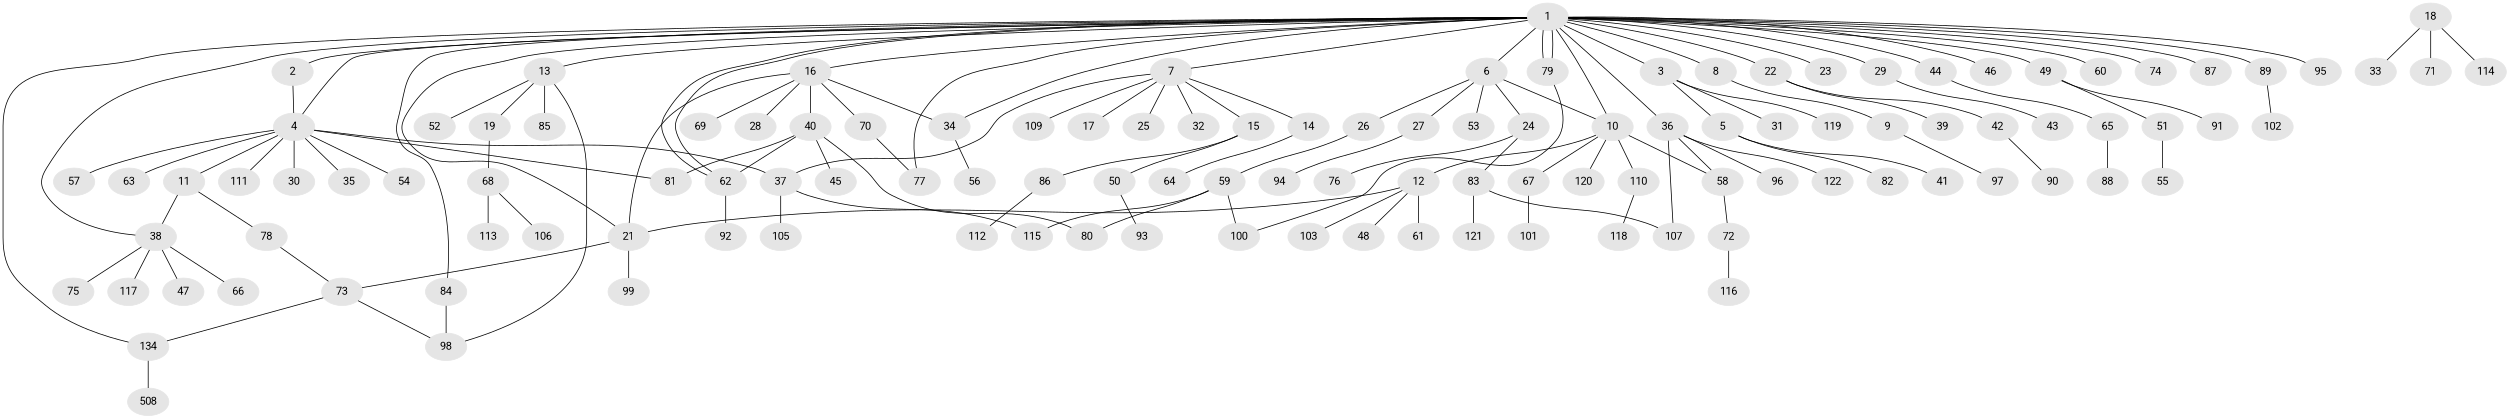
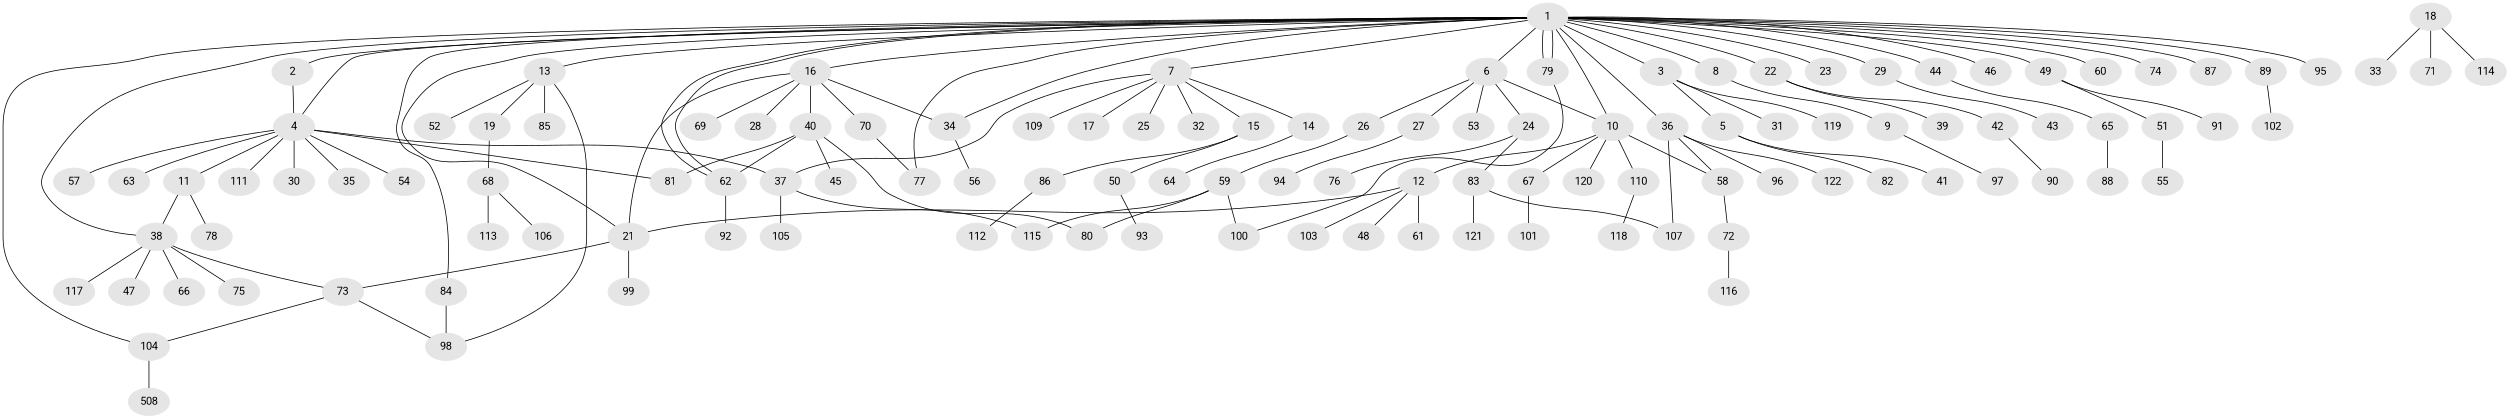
(304, 264) -> (247, 270)
(148, 347) -> (149, 347)
